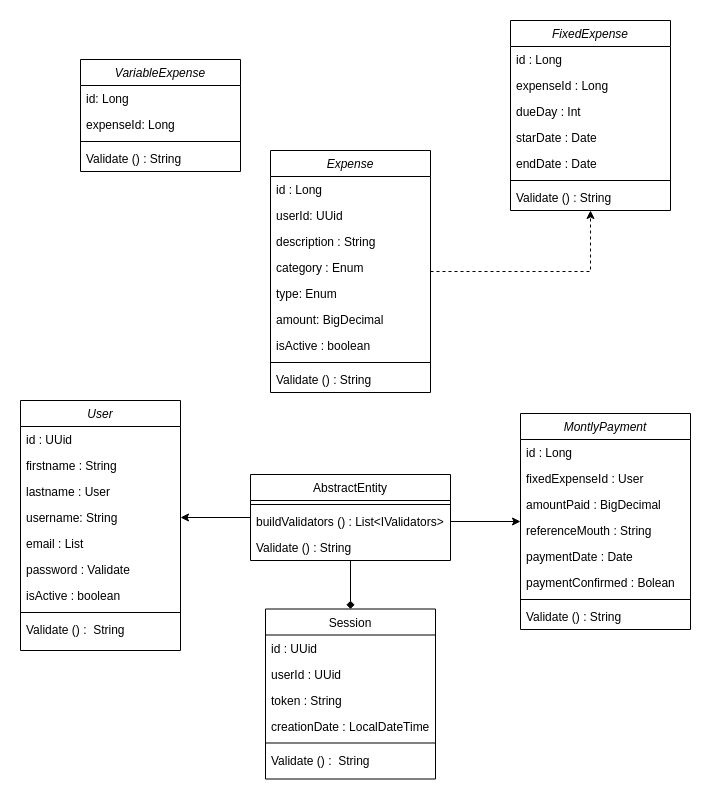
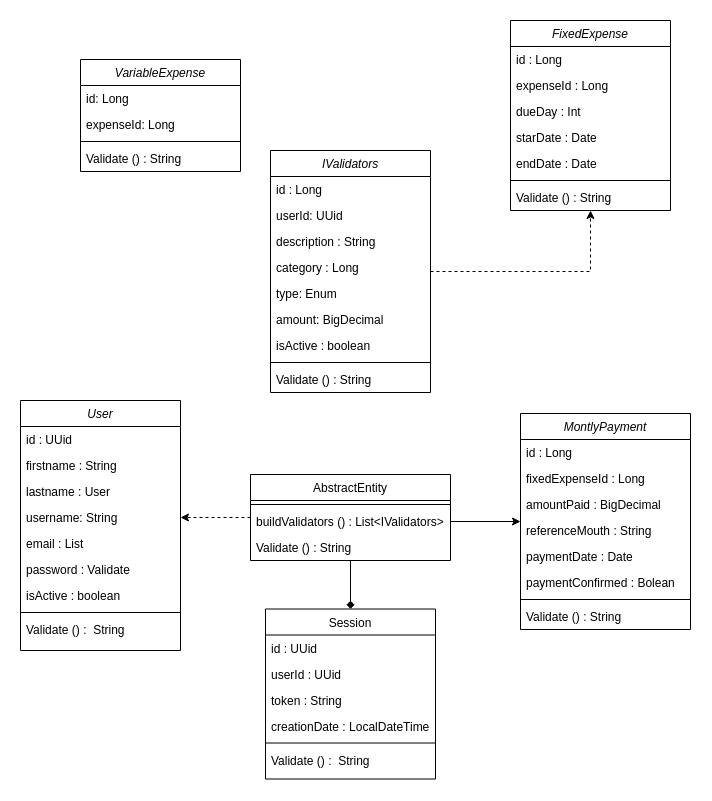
(350, 164) -> (350, 164)
(322, 268) -> (322, 268)
(590, 479) -> (590, 479)
(218, 518) -> (218, 518)
